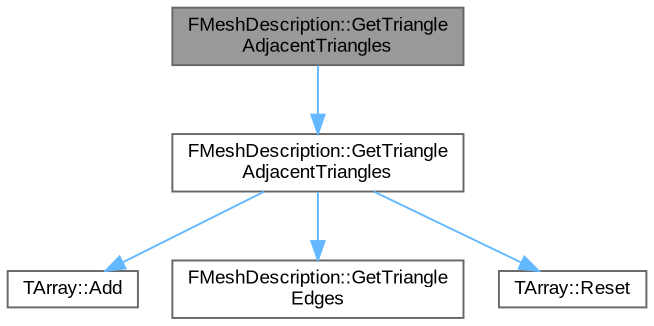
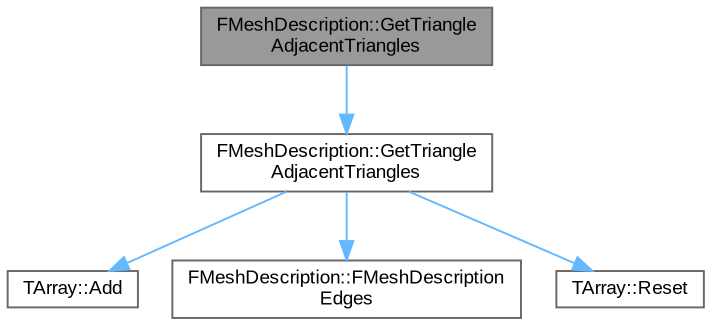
(318, 289) -> (347, 289)
